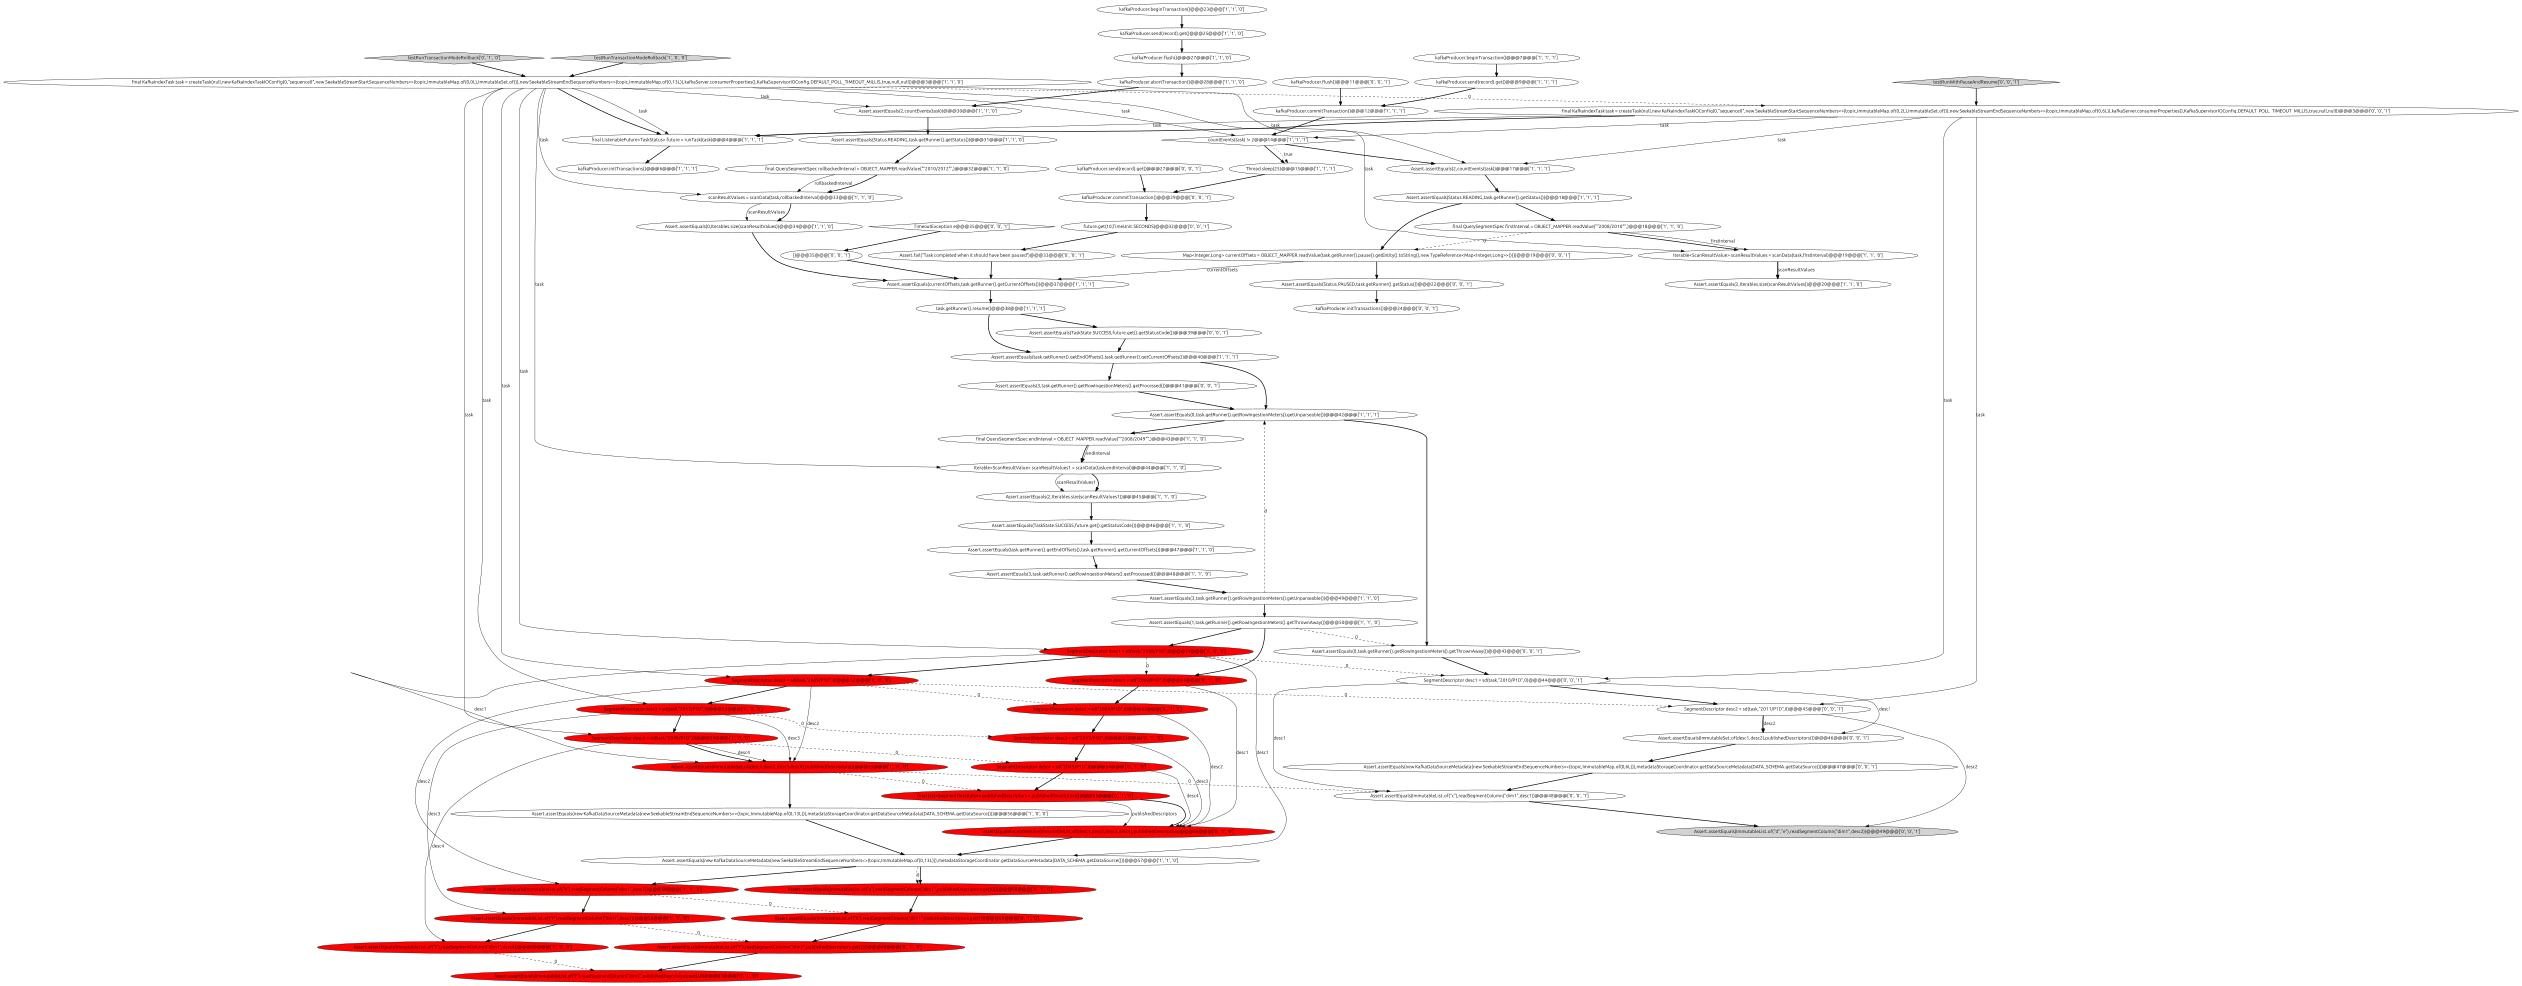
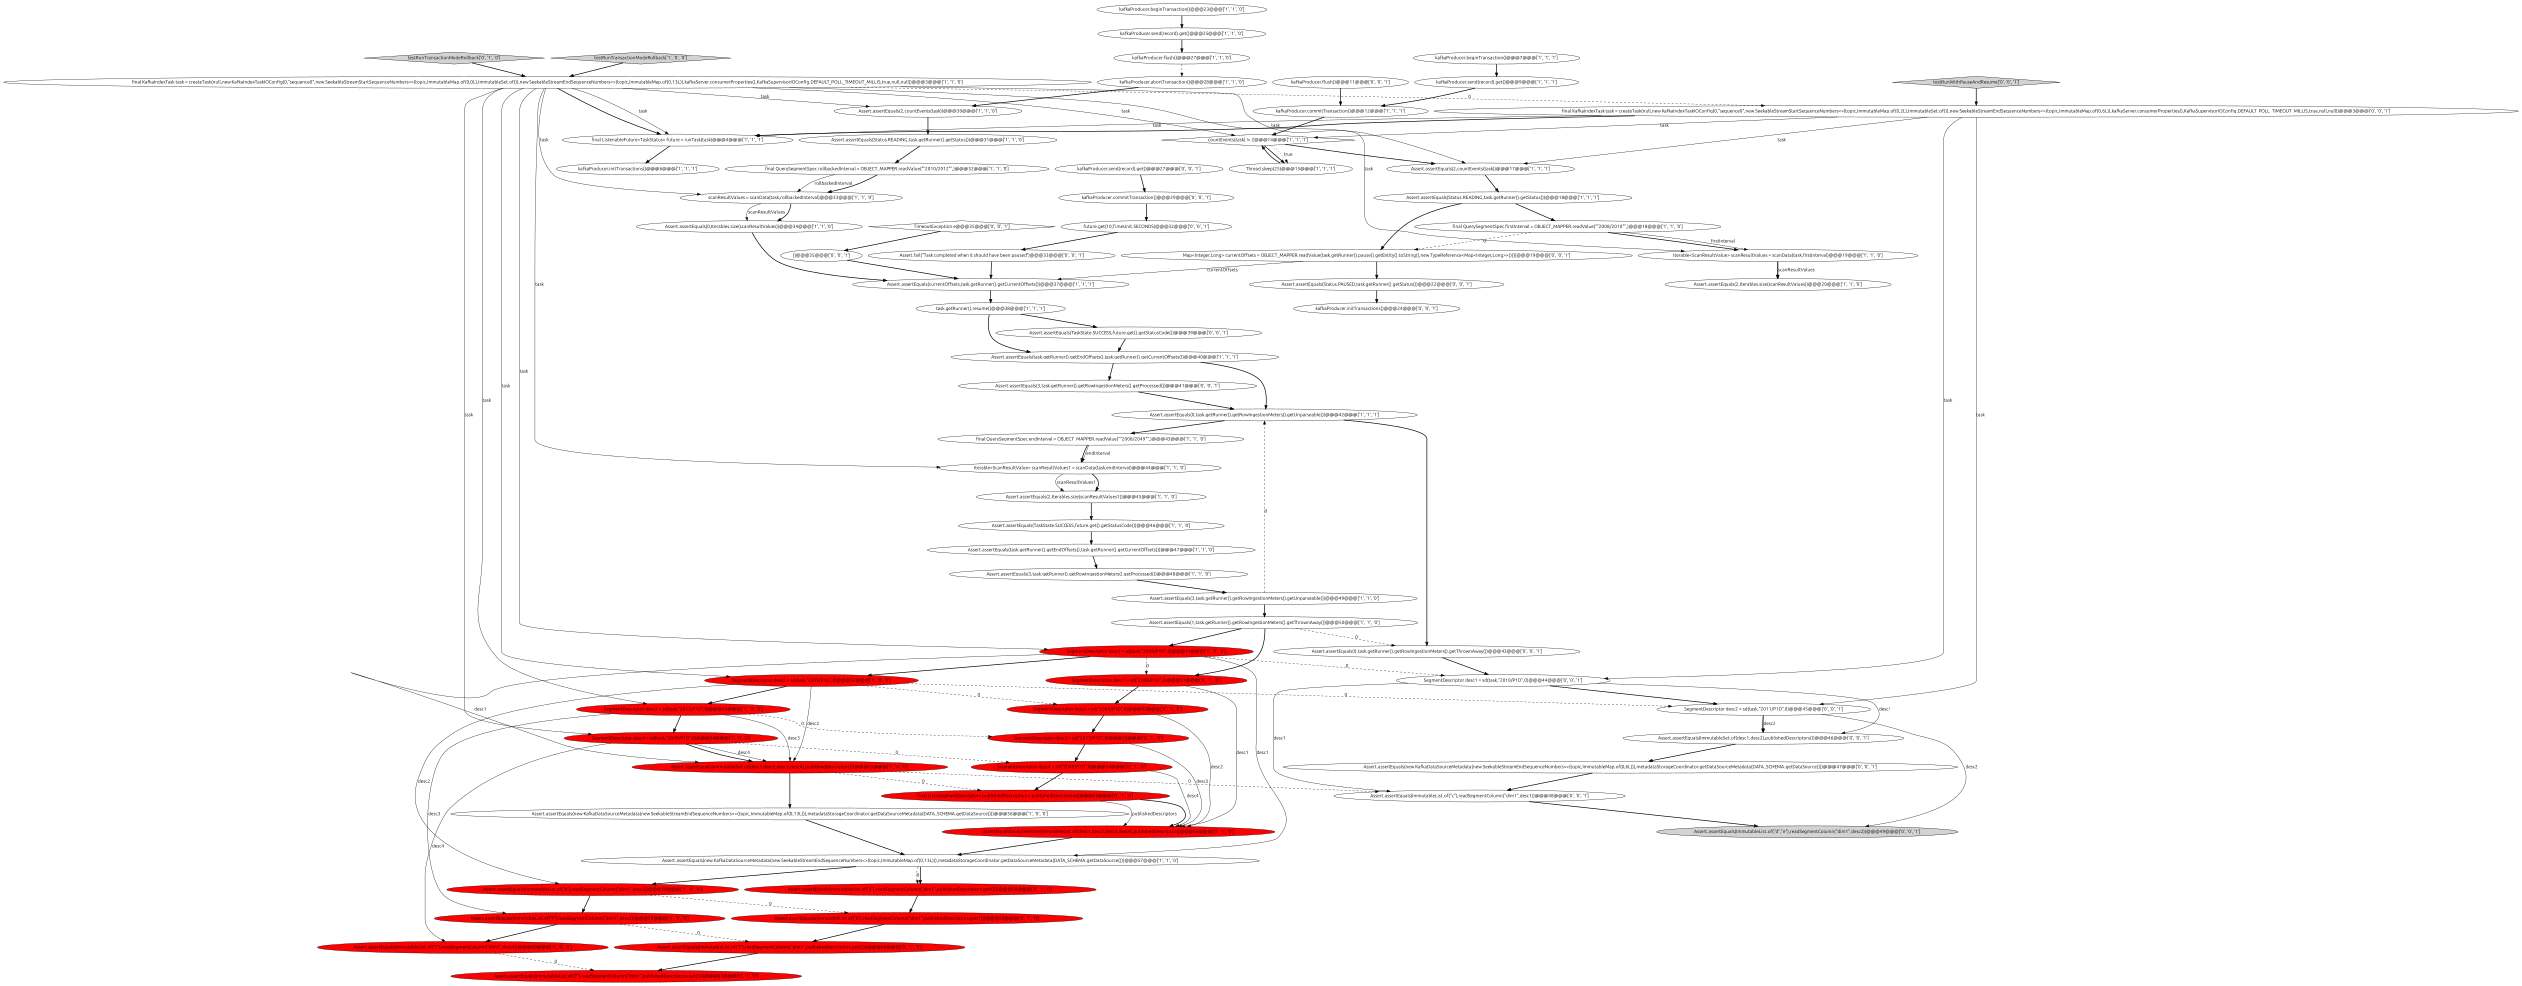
(1182, 69) -> (1182, 69)
(1221, 183) -> (1271, 157)
